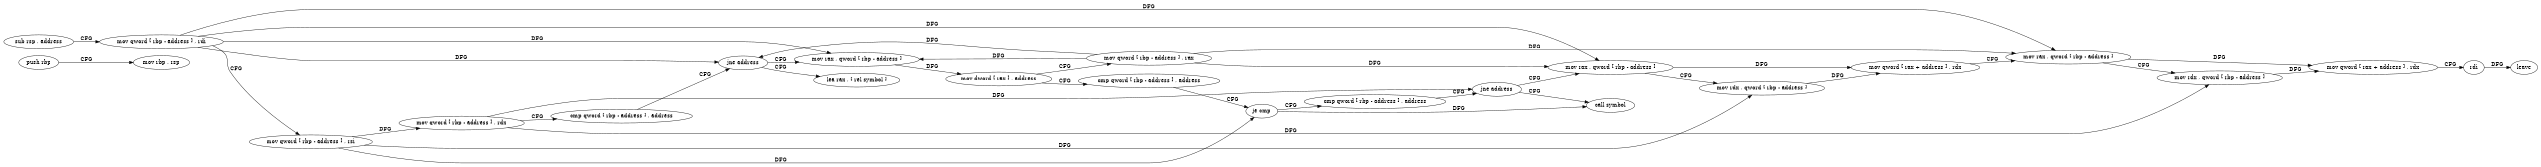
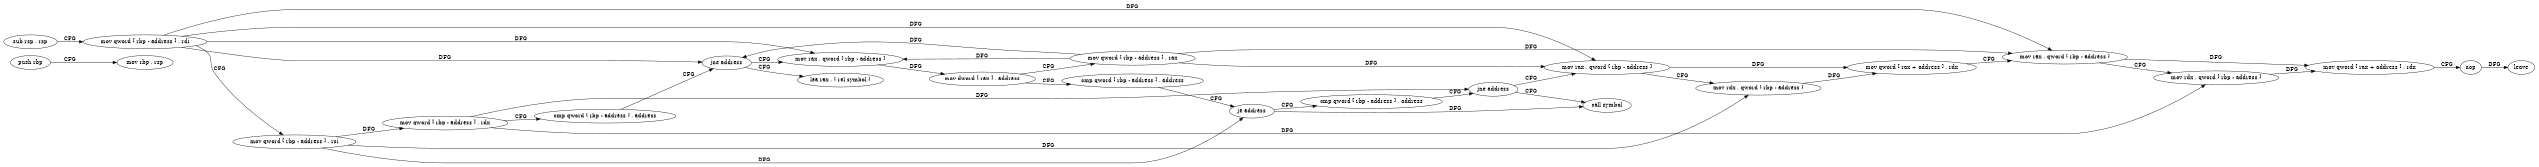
(39, 42) -> (30, 42)
(2474, 67) -> (2471, 67)
(1262, 111) -> (1252, 111)
